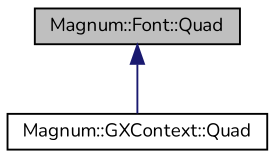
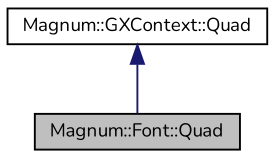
(137, 89) -> (137, 89)
